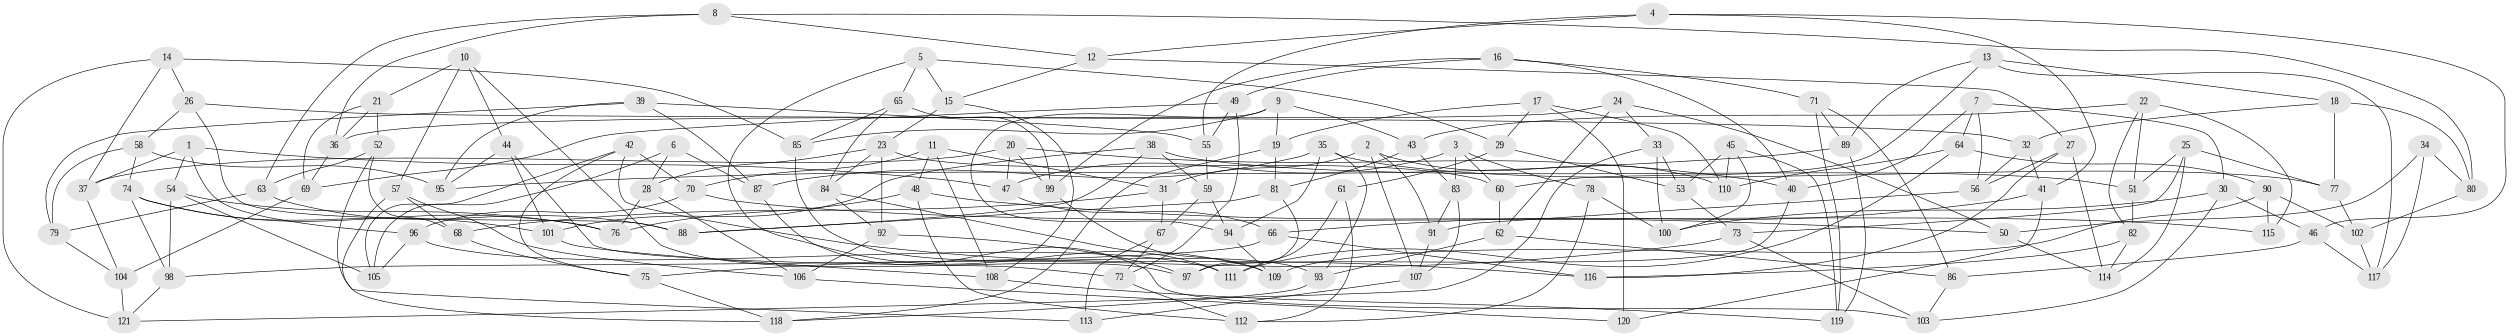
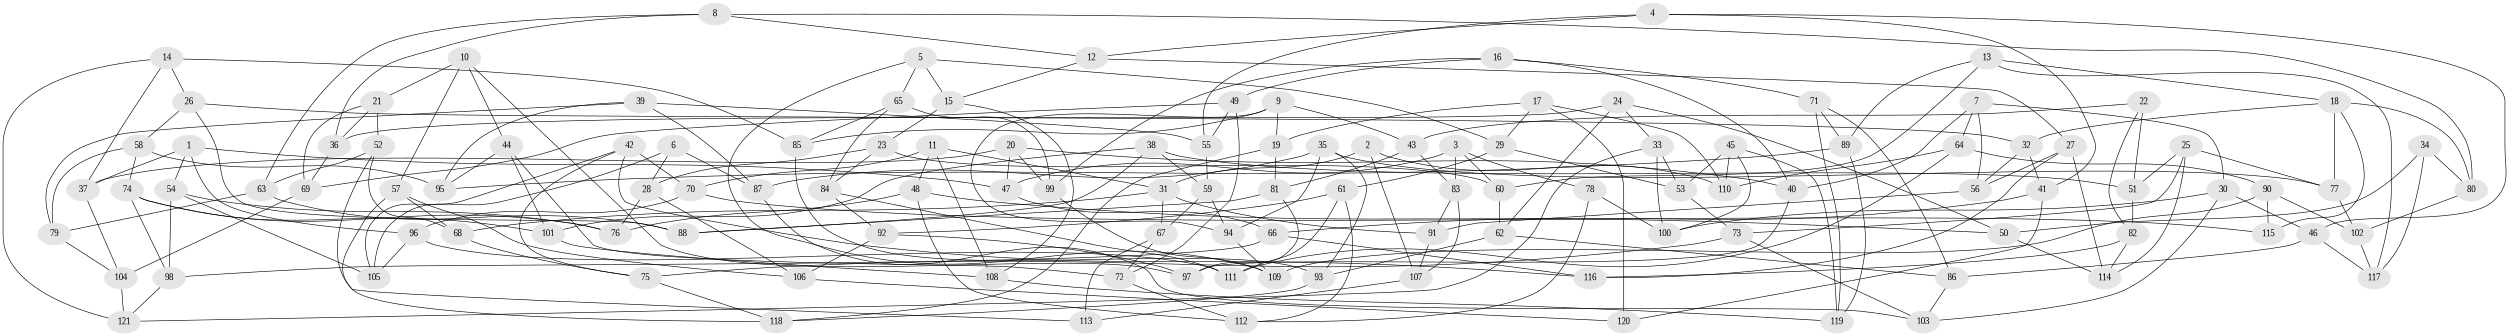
(2254, 142) -> (2359, 195)
(1411, 184) -> (1307, 224)
(882, 190) -> (1049, 226)
